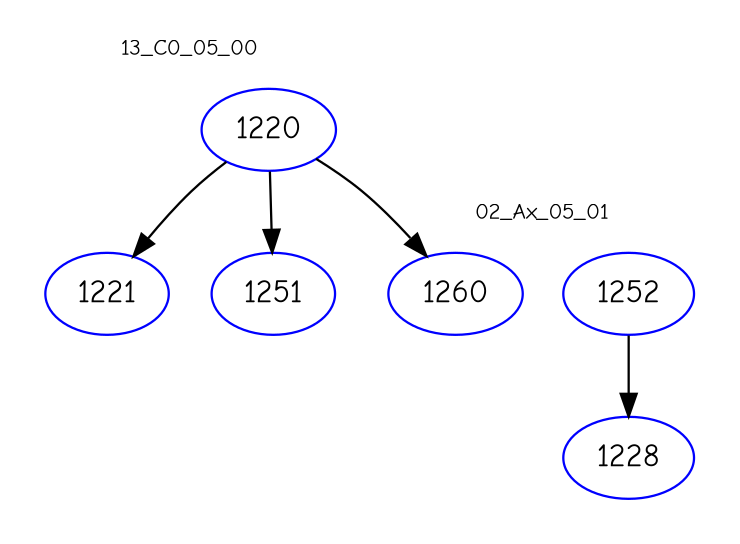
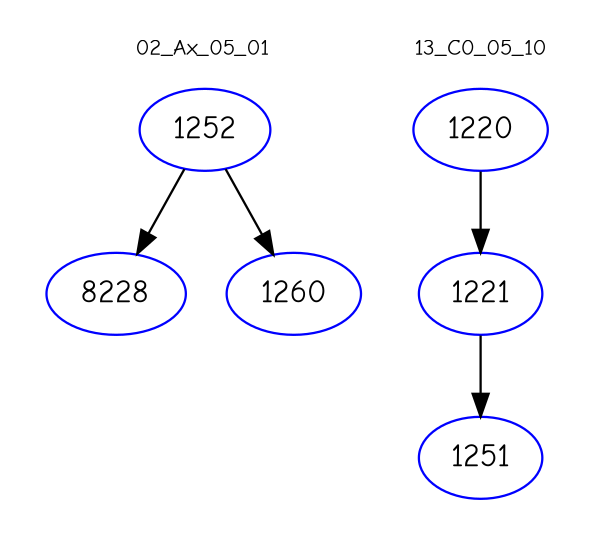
(190, 49) -> (481, 49)
(271, 201) -> (481, 365)
(387, 214) -> (244, 202)
(629, 458) -> (116, 294)
